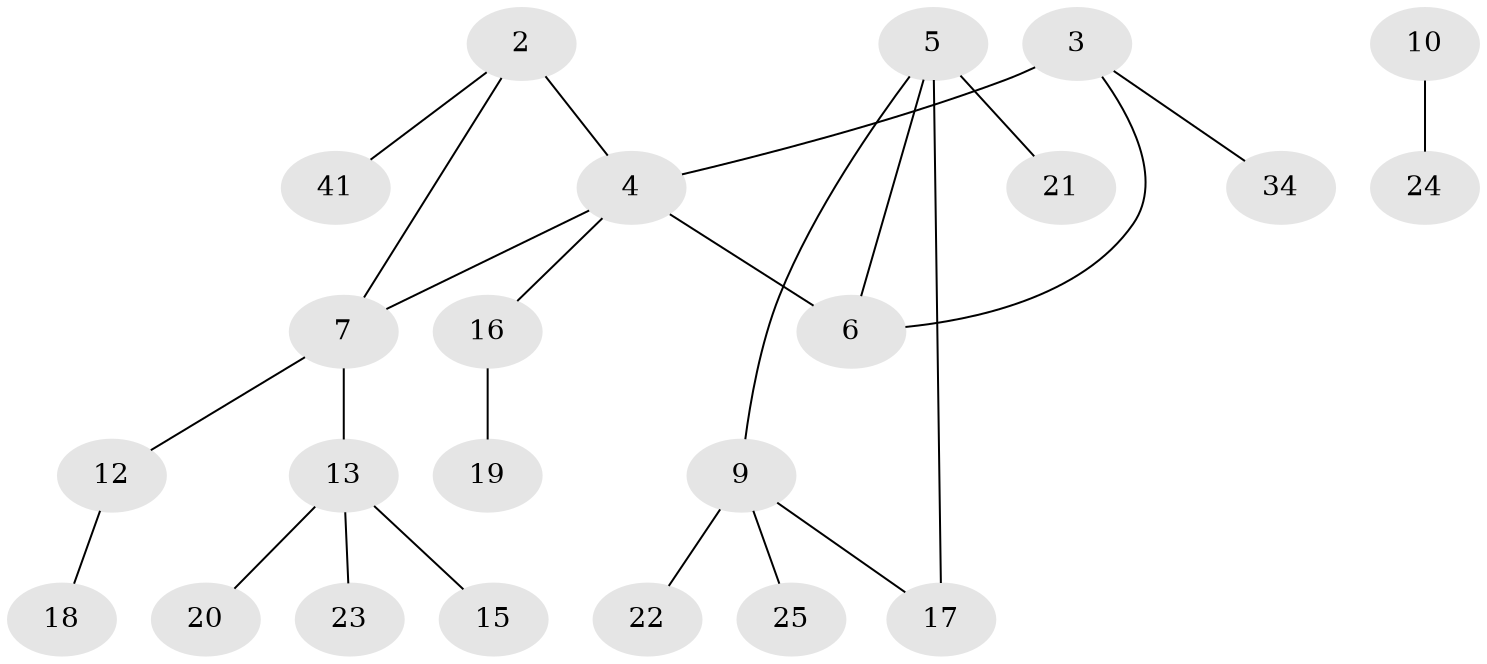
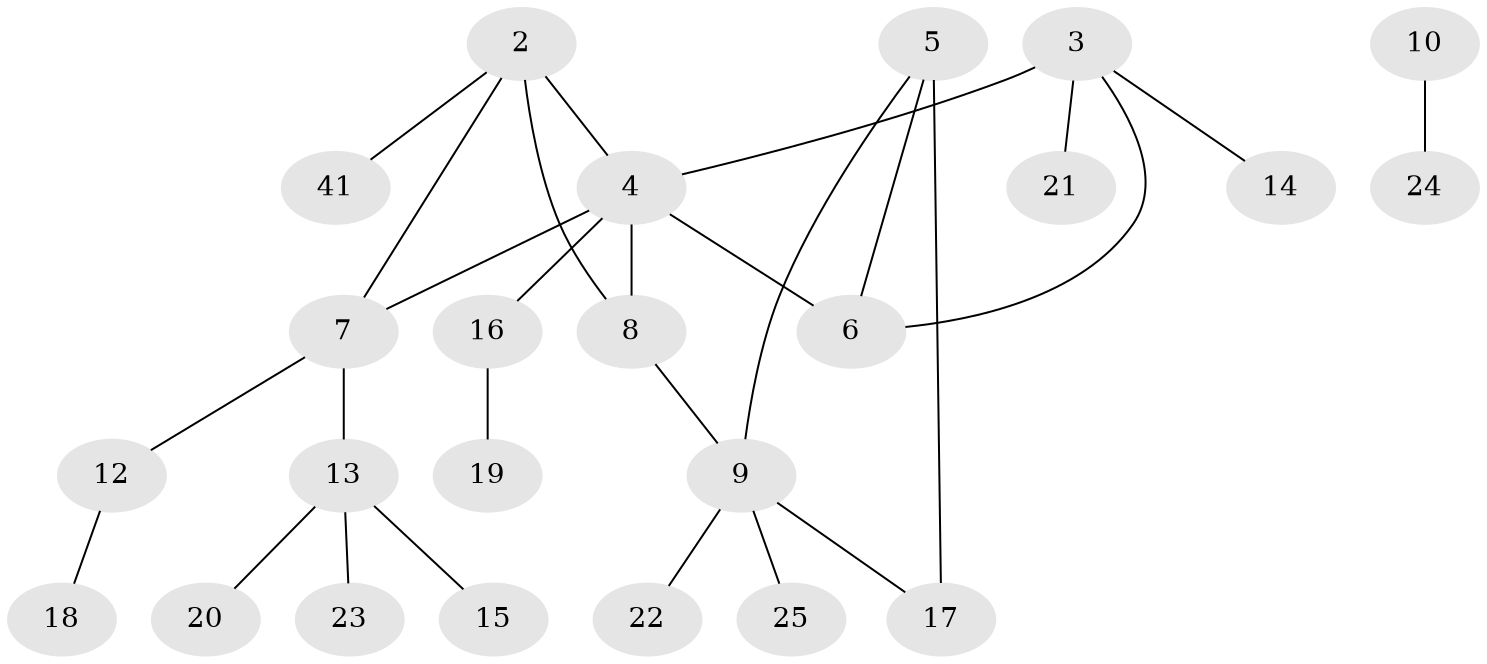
(997, 116) -> (1069, 116)
(1281, 188) -> (1281, 188)
none -> (632, 332)
